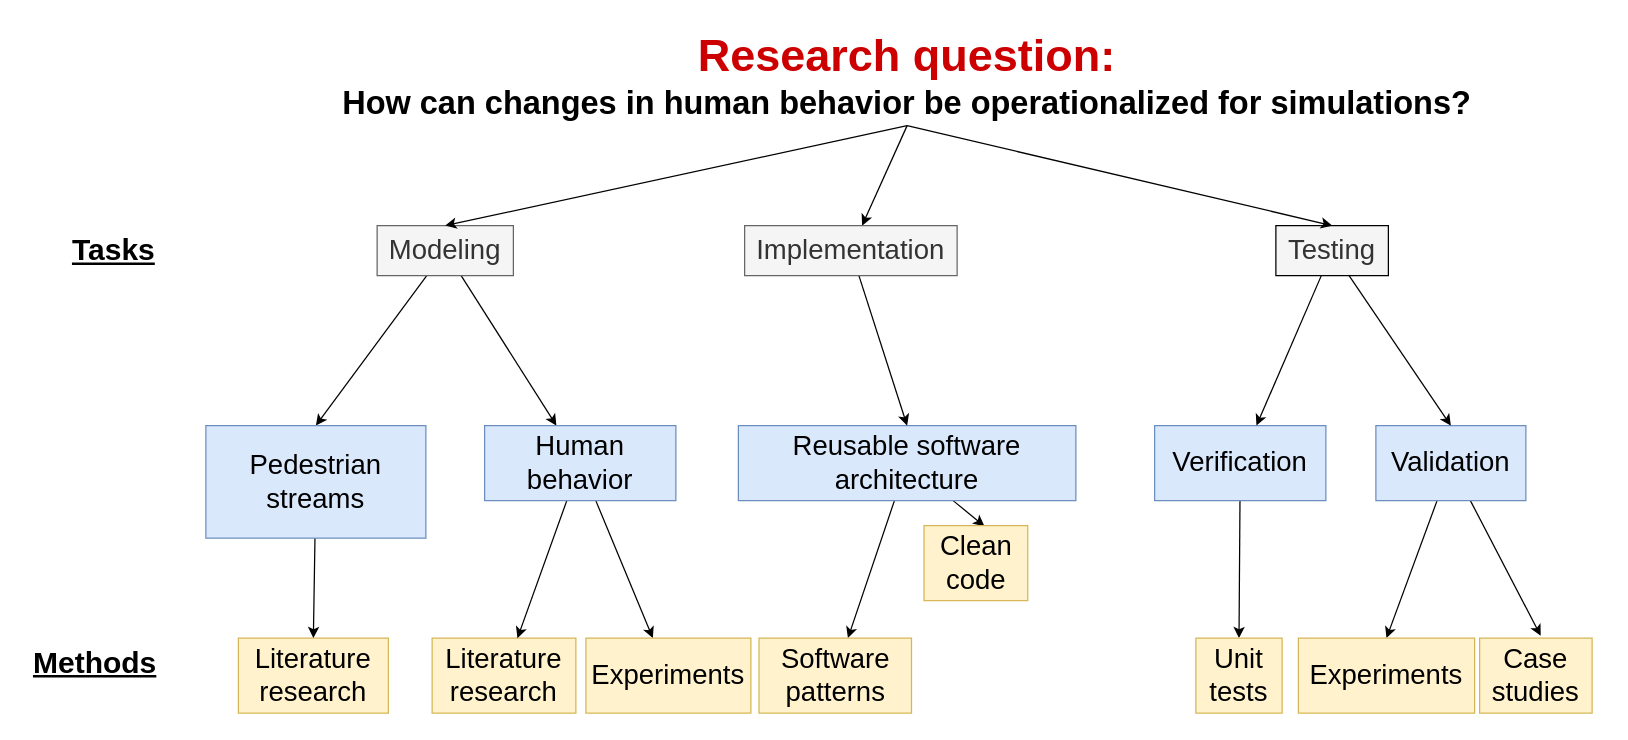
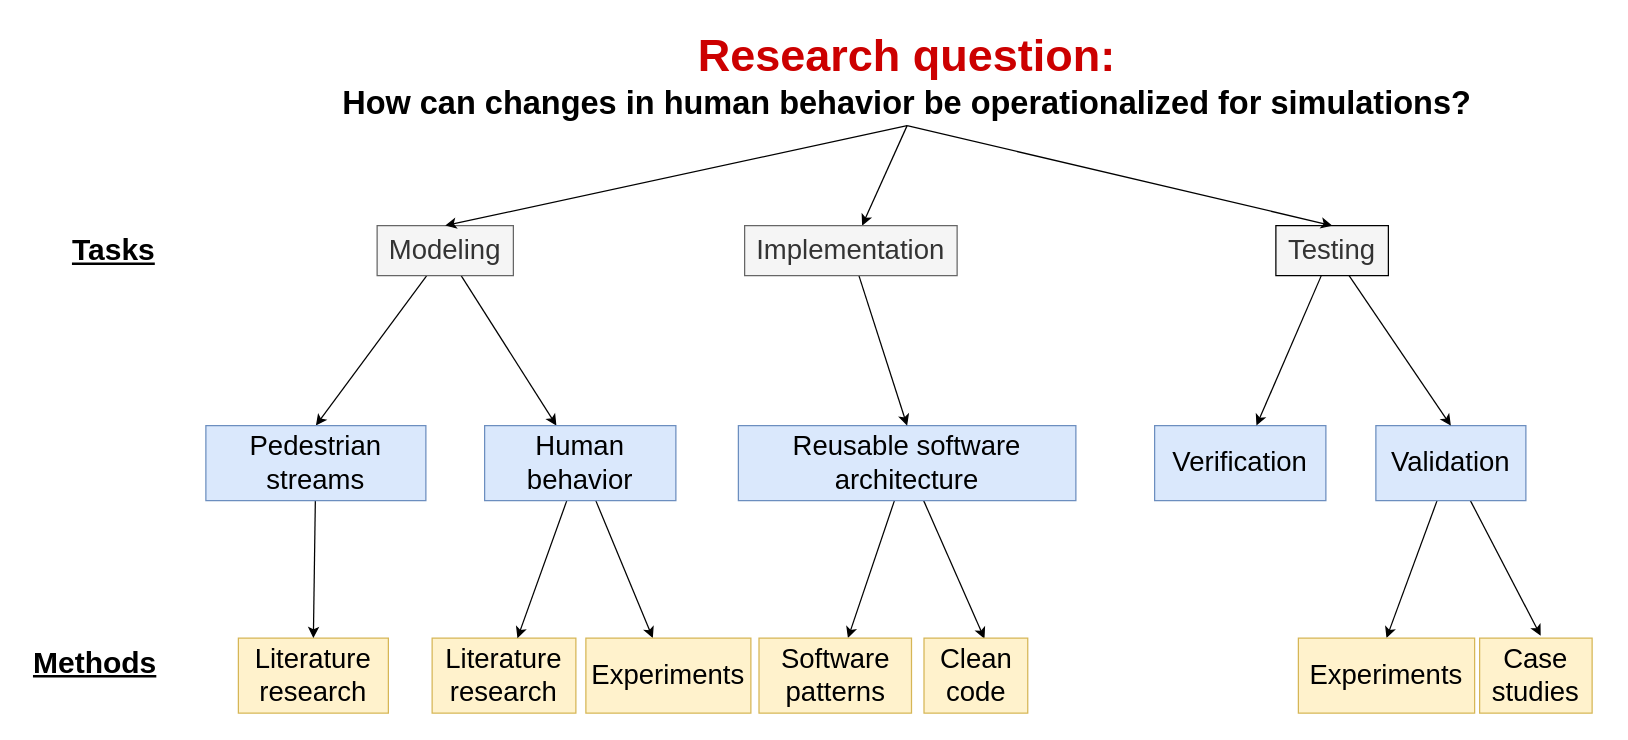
(316, 482) -> (316, 463)
(976, 563) -> (976, 676)
(1239, 565) -> none
(1239, 676) -> none
